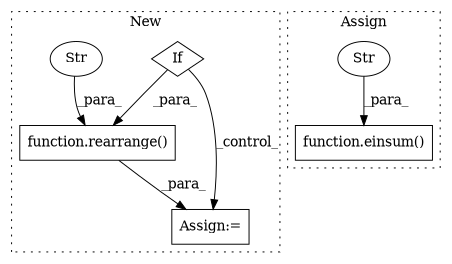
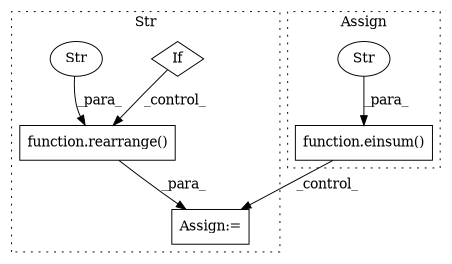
(146, 23) -> (146, 23)
(175, 101) -> (175, 101)
(214, 131) -> (291, 183)
